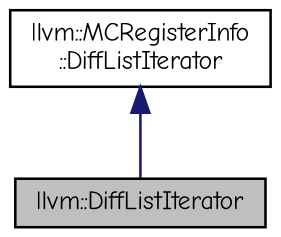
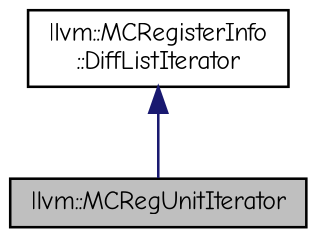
(140, 203) -> (158, 203)
